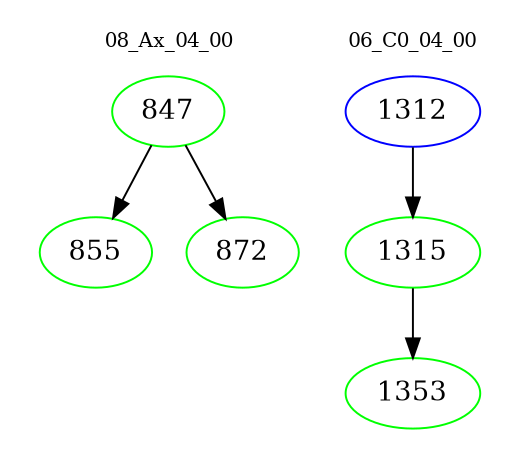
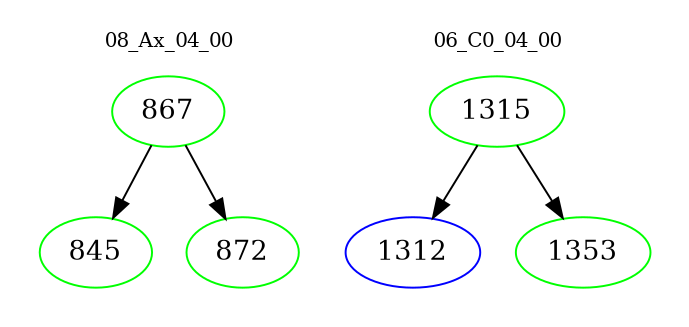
(168, 112) -> (168, 112)
(413, 172) -> (460, 173)
(96, 252) -> (96, 252)
